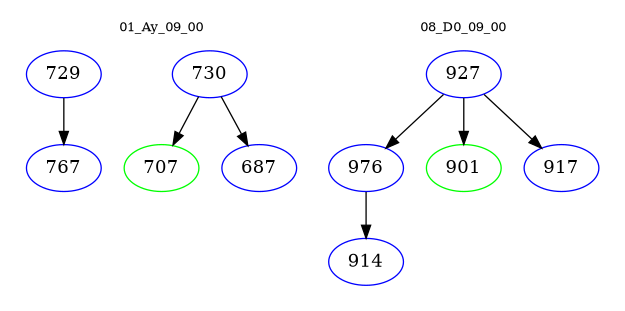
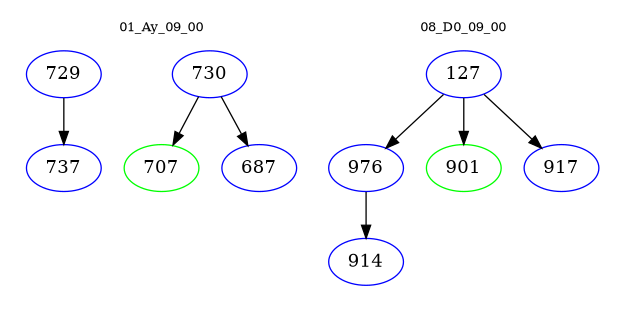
(464, 74) -> (464, 74)
(64, 168) -> (64, 168)
